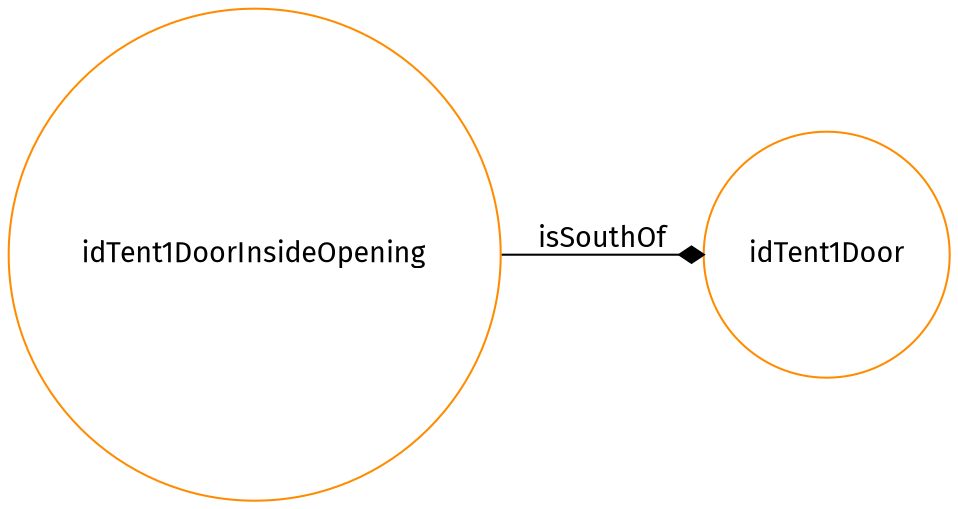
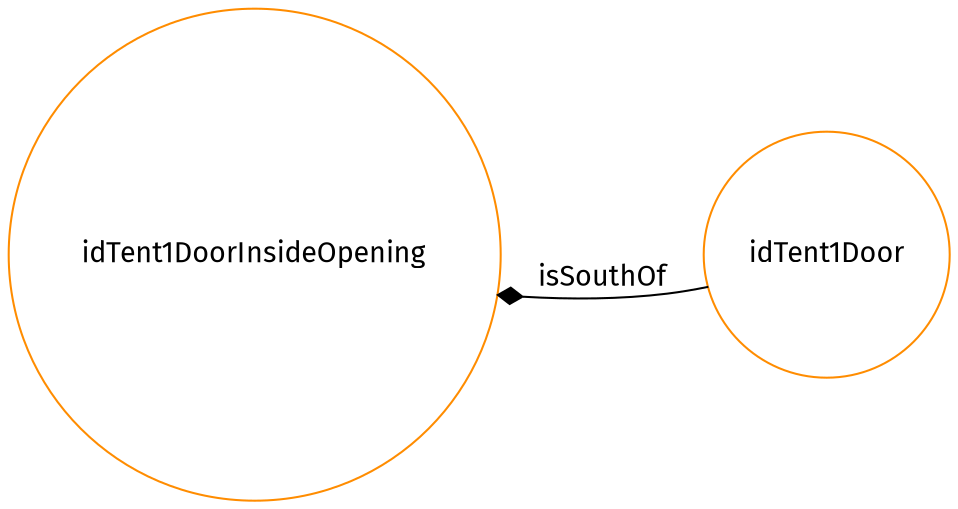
(590, 255) -> (616, 298)
